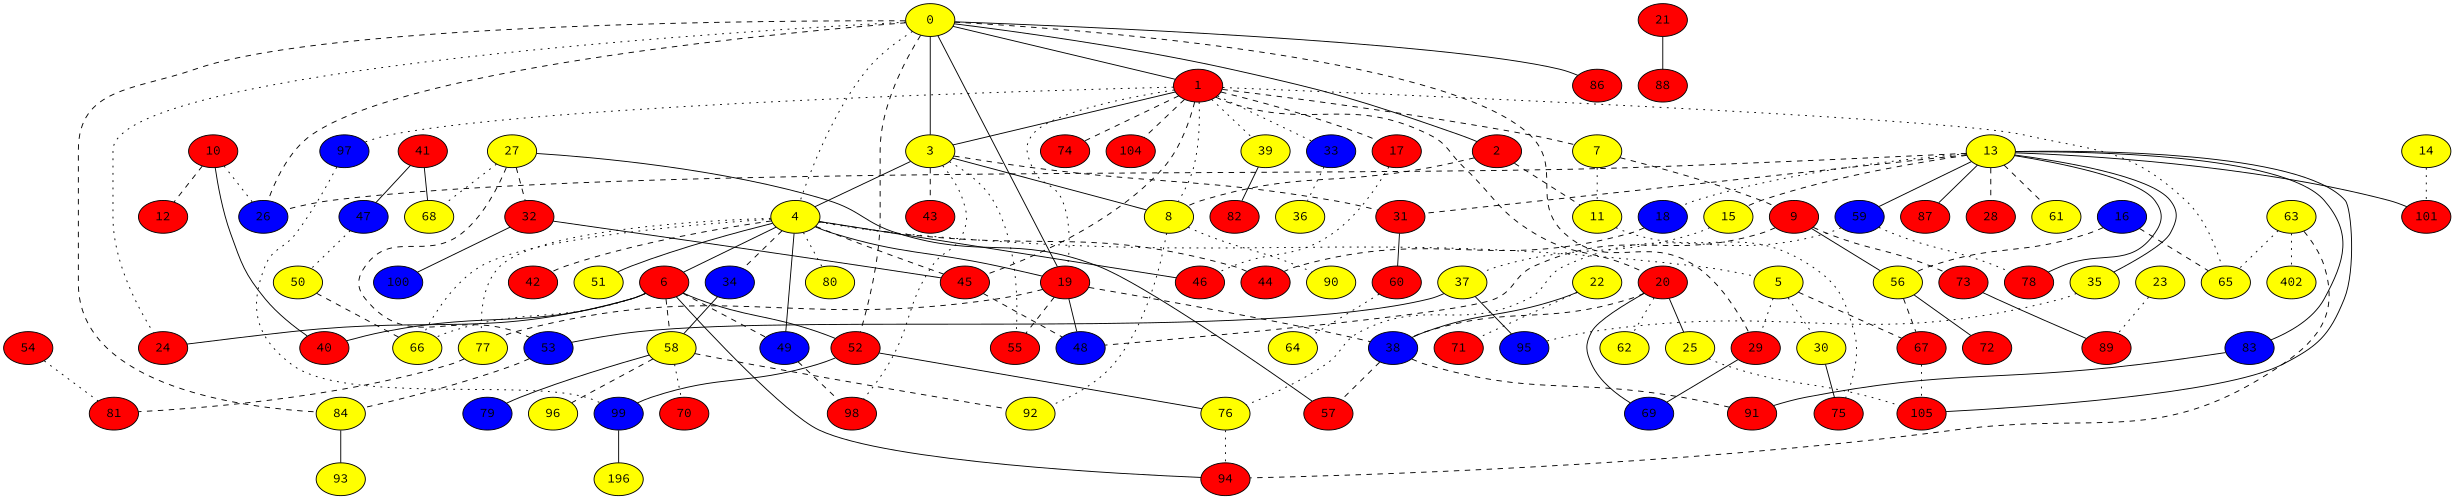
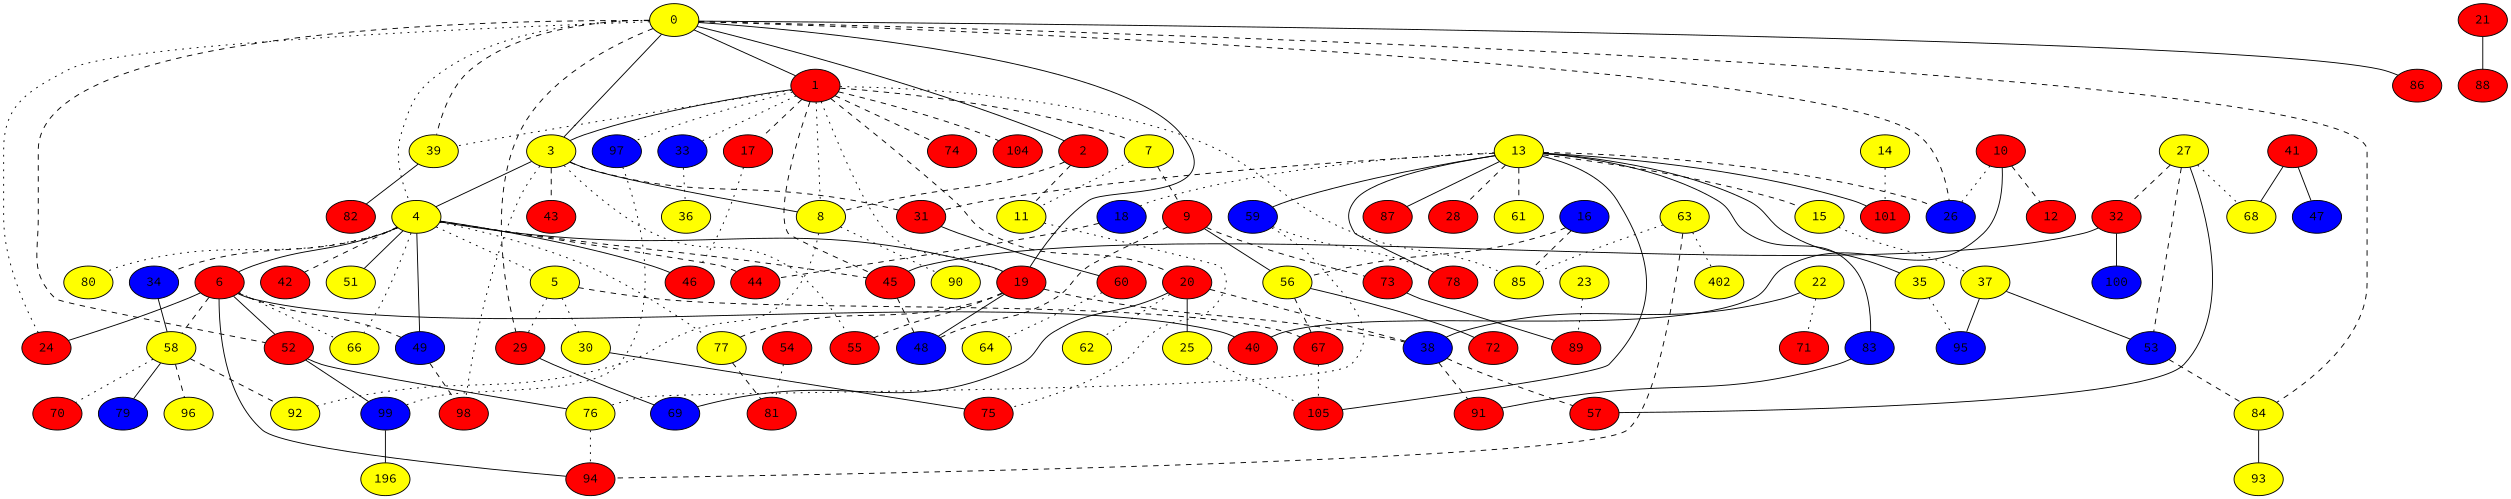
none -> (508, 47)
(298, 282) -> none
(2226, 282) -> (1519, 282)
